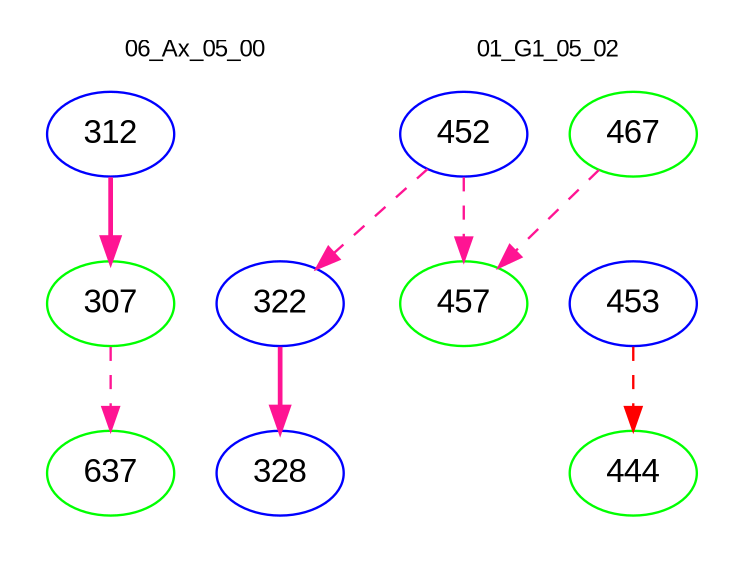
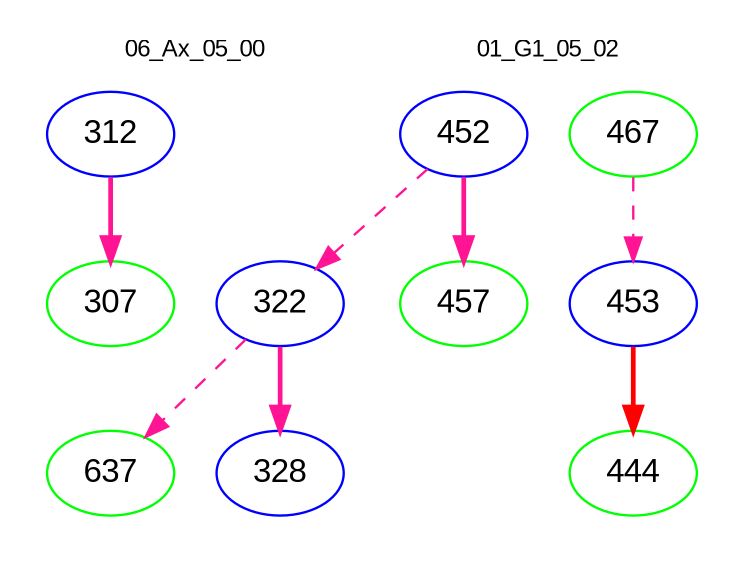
(464, 207) -> (464, 207)
(557, 210) -> (633, 207)
(111, 377) -> (204, 380)
(633, 377) -> (633, 377)
